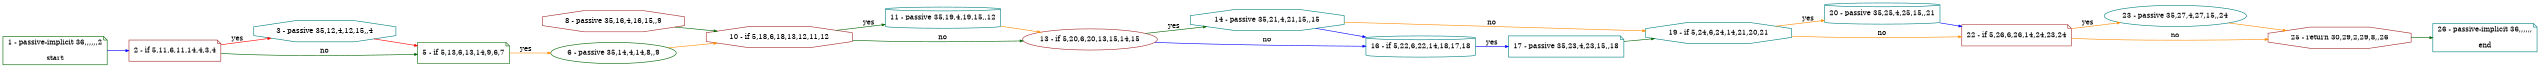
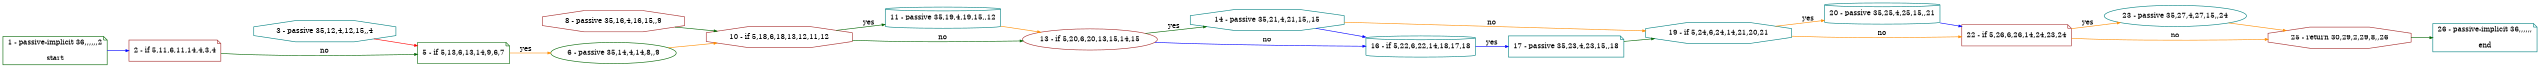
(244, 42) -> none
